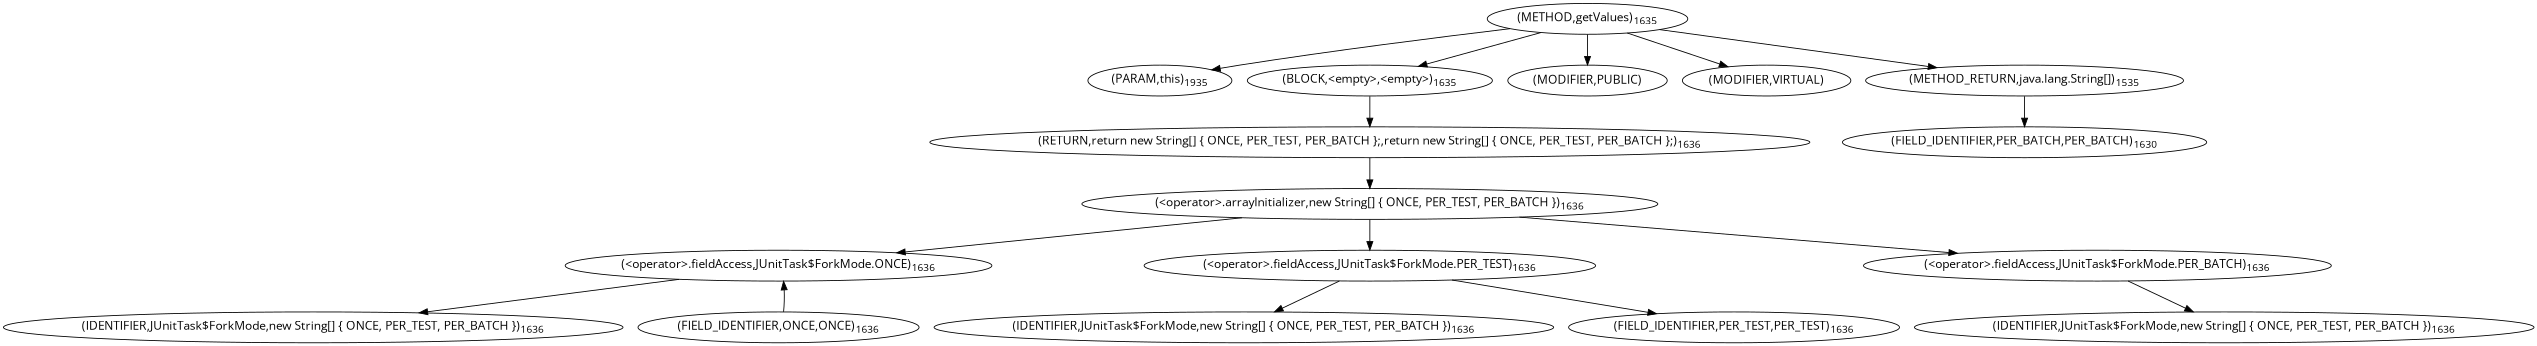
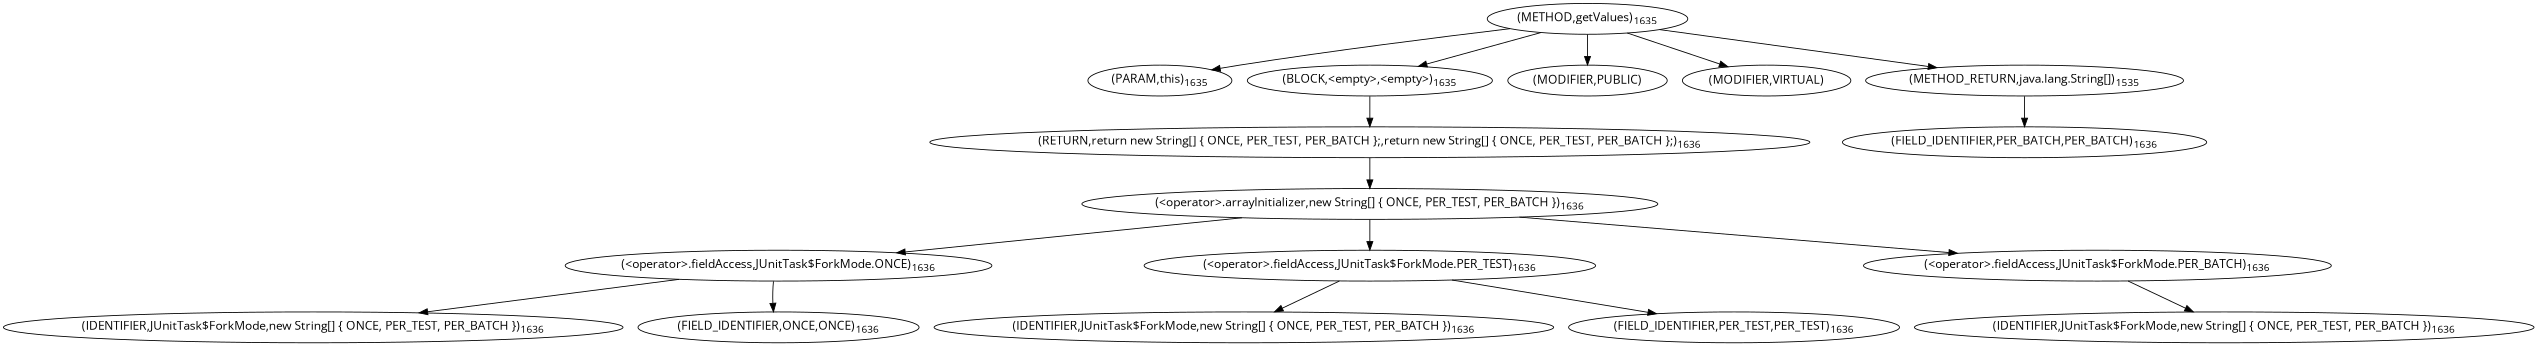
(1196, 79) -> (1196, 79)
(2146, 141) -> (2146, 141)
(784, 301) -> (773, 292)
